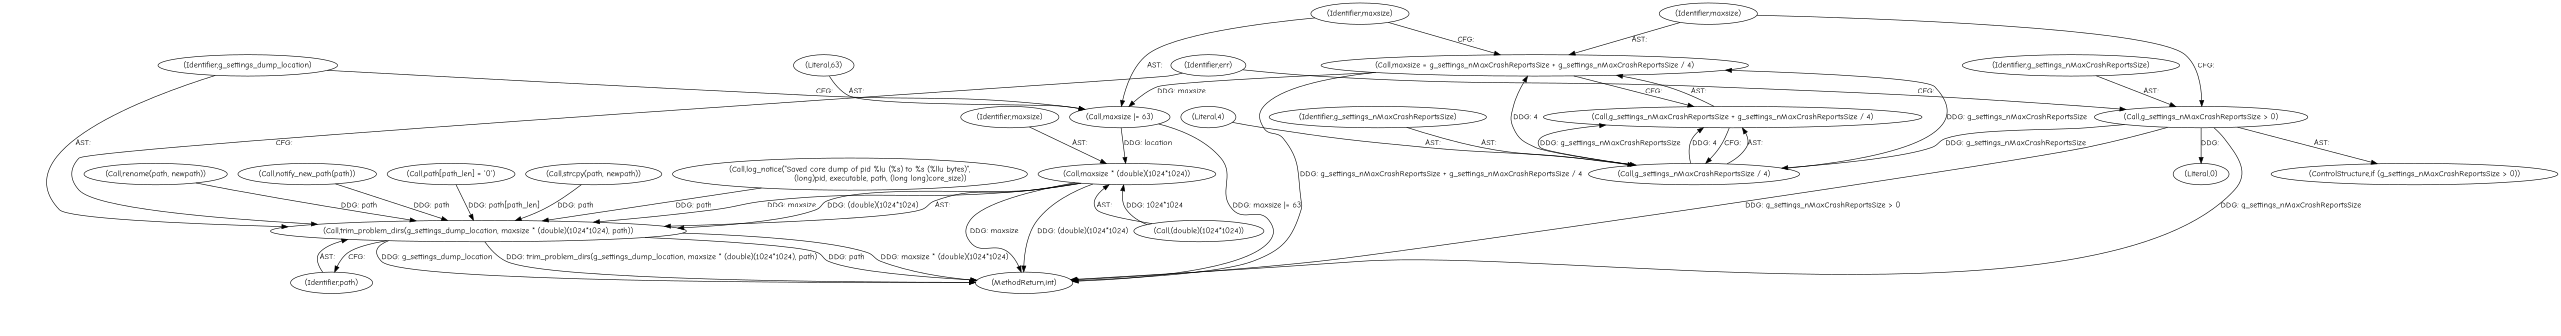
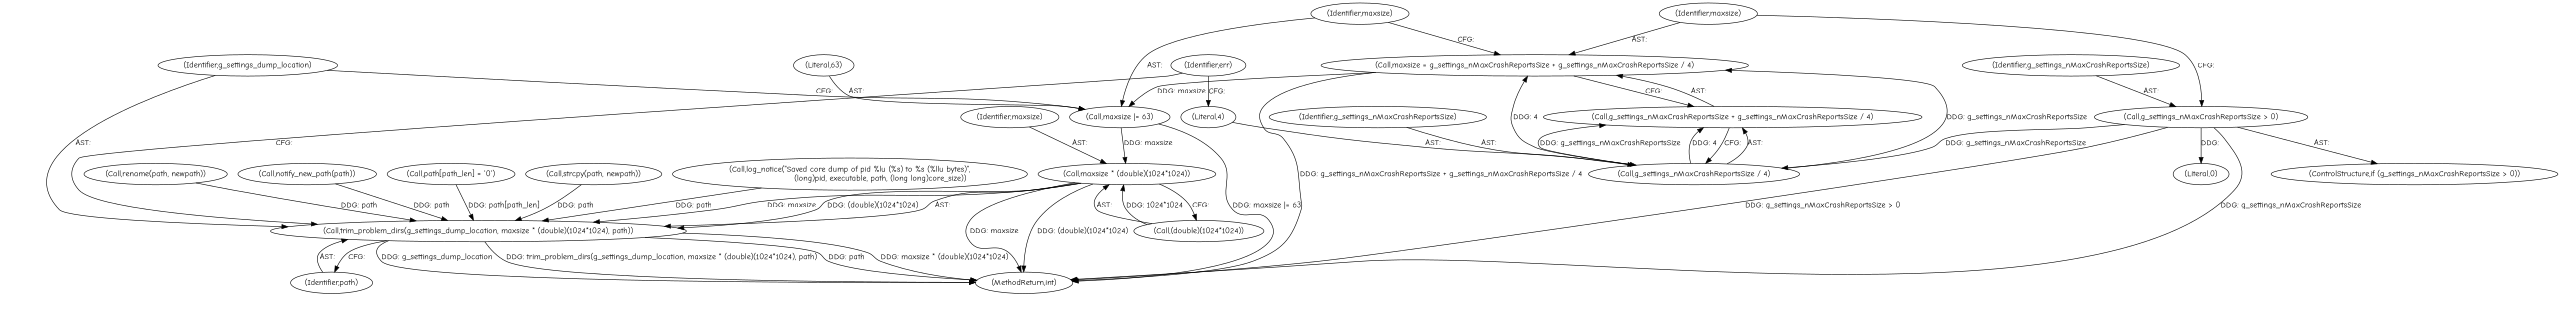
(1681, 86) -> (1208, 88)
(1148, 143) -> (1148, 143)
none -> (1180, 196)
